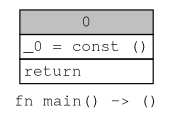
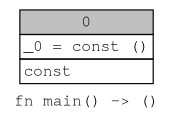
(53, 71) -> (48, 71)
